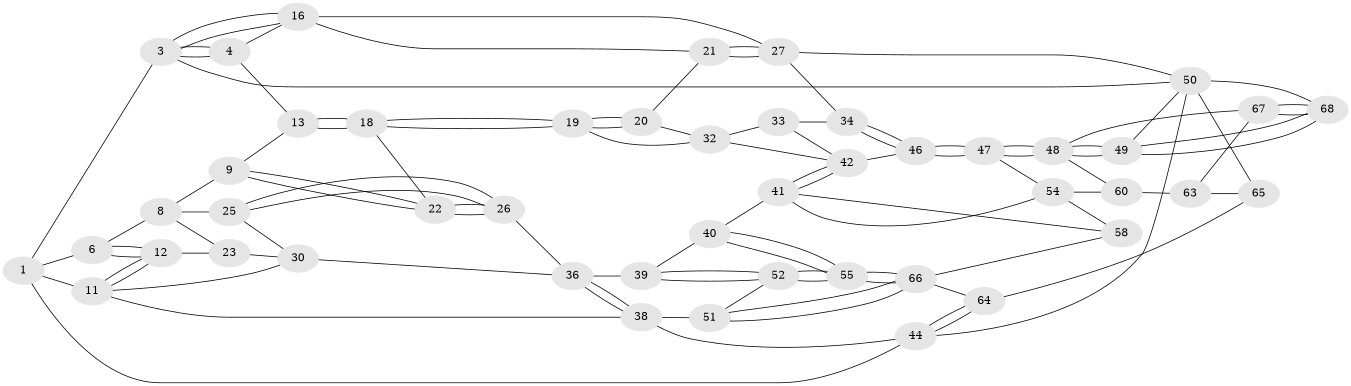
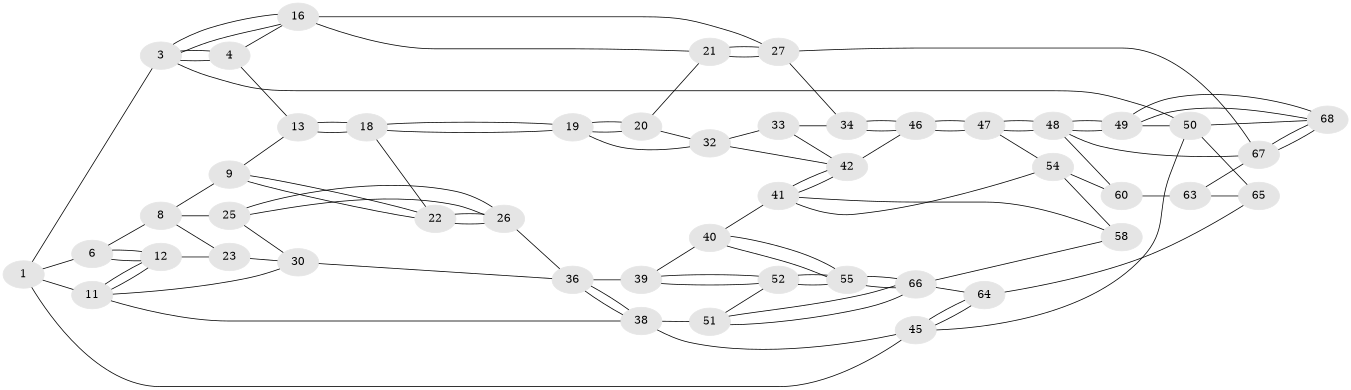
(986, 55) -> (1043, 48)
(916, 336) -> (916, 330)
